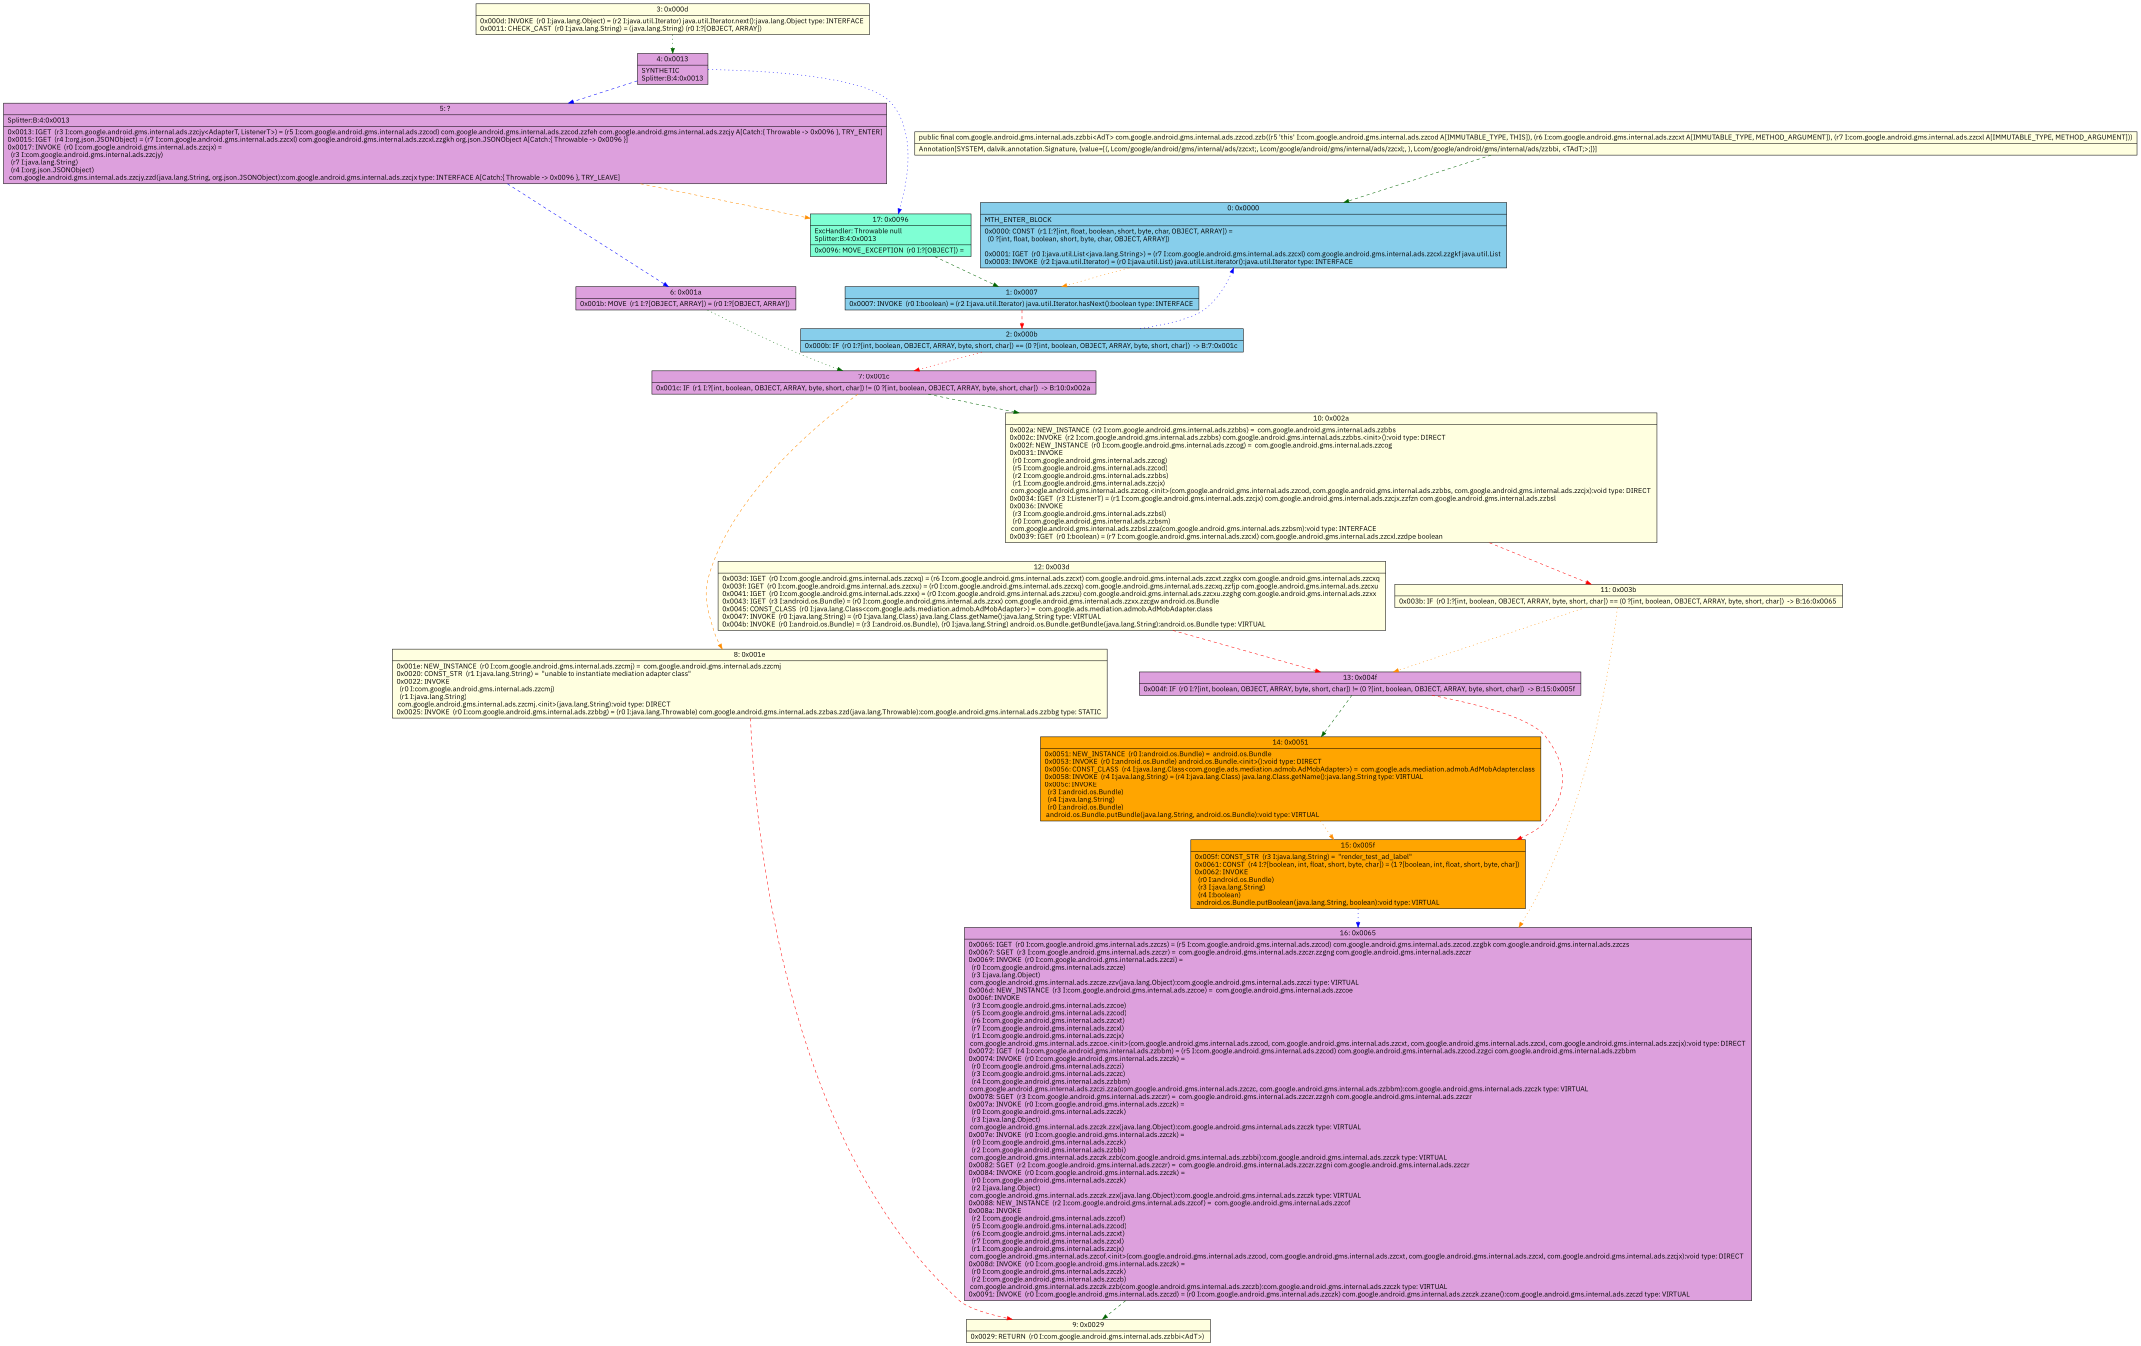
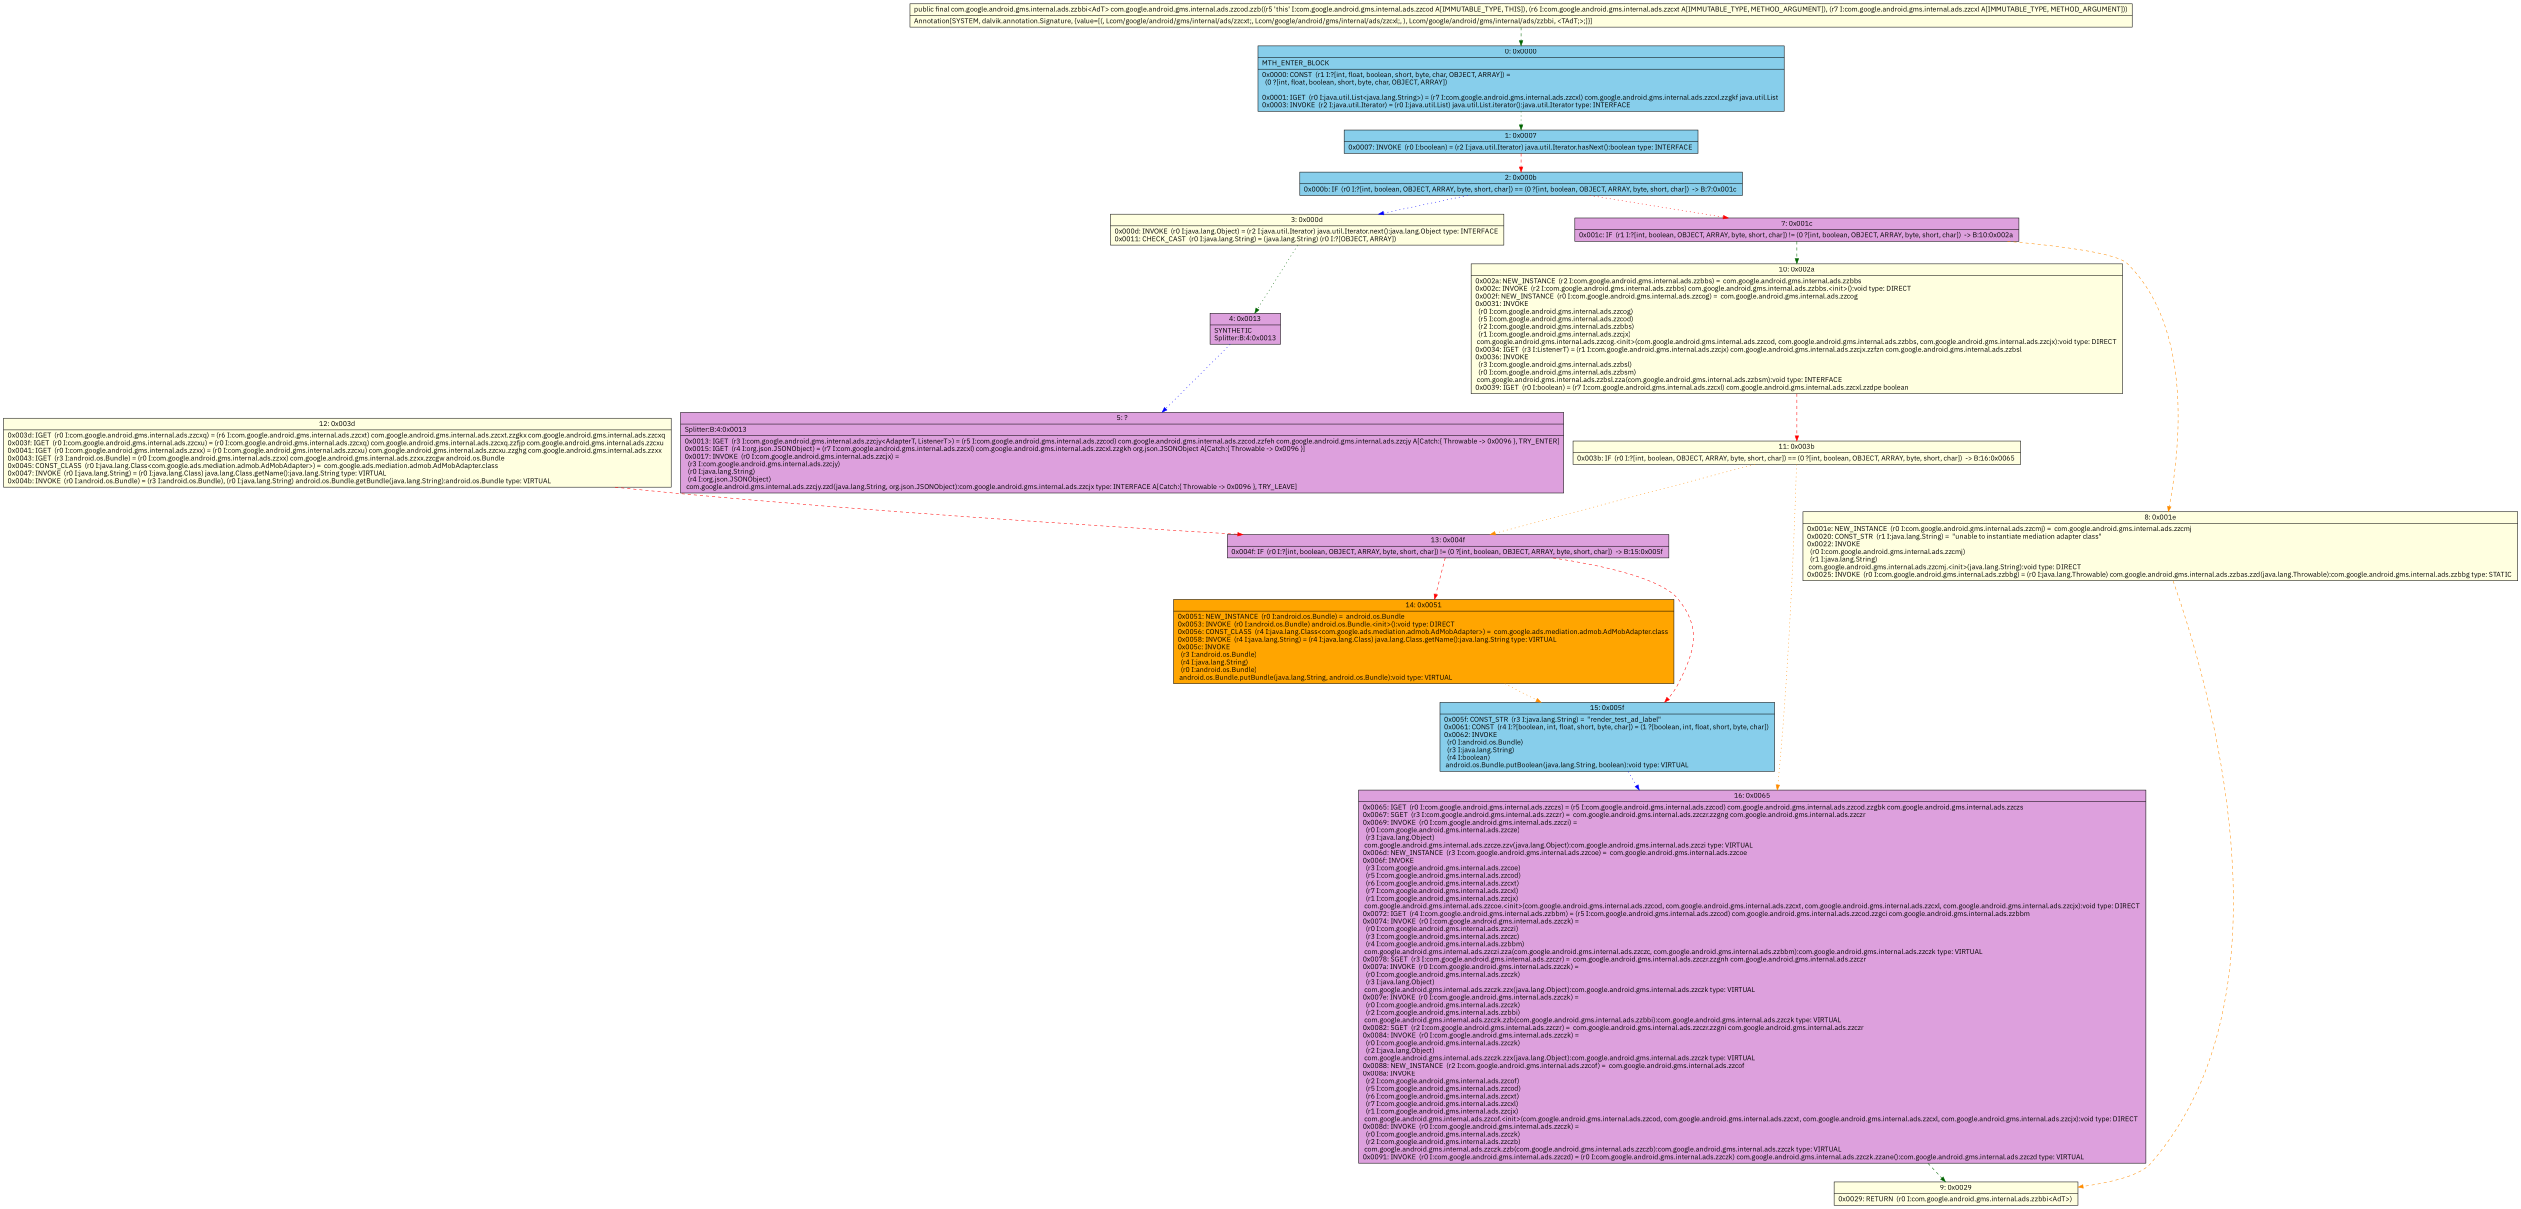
(605, 91) -> (1198, 376)
(43, 162) -> (720, 472)
(891, 235) -> none
(1098, 277) -> (1521, 118)
(686, 298) -> none
(1195, 315) -> (1426, 204)
(1338, 714) -> (1441, 576)
(1358, 874) -> (1607, 737)
(810, 1054) -> (2232, 914)
